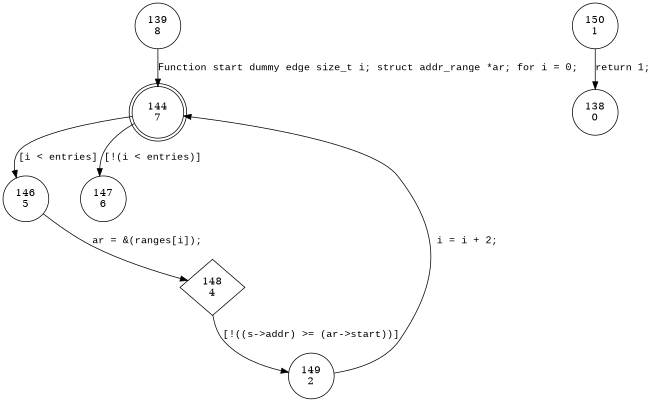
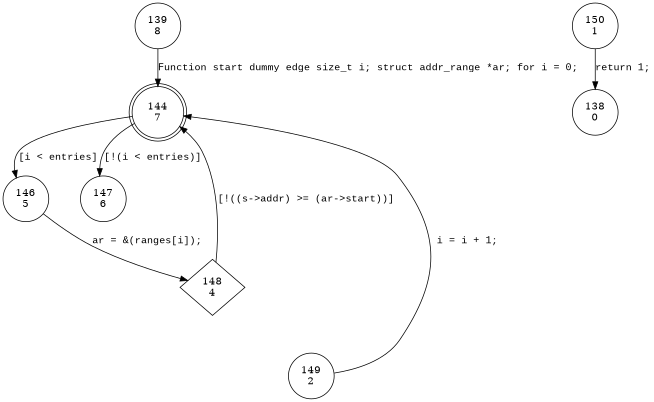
(464, 241) -> (464, 241)
(238, 353) -> (215, 193)
